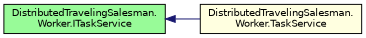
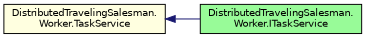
(188, 19) -> (188, 19)
